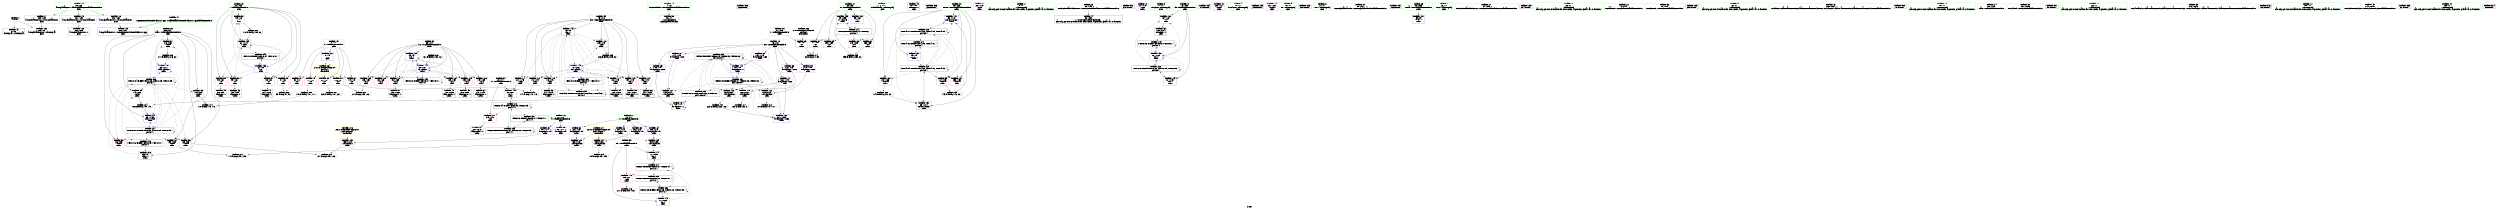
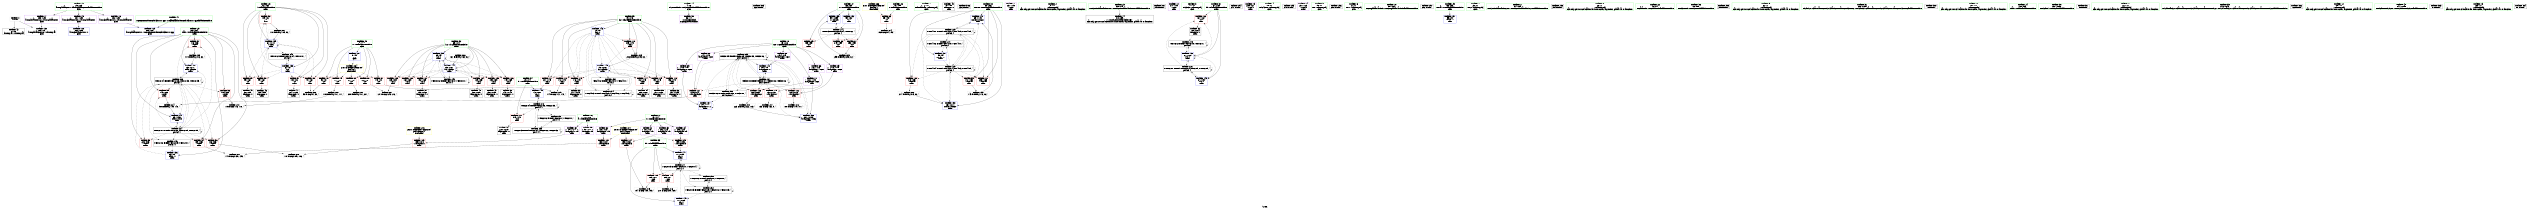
(815, 44) -> none
none -> (653, 178)
